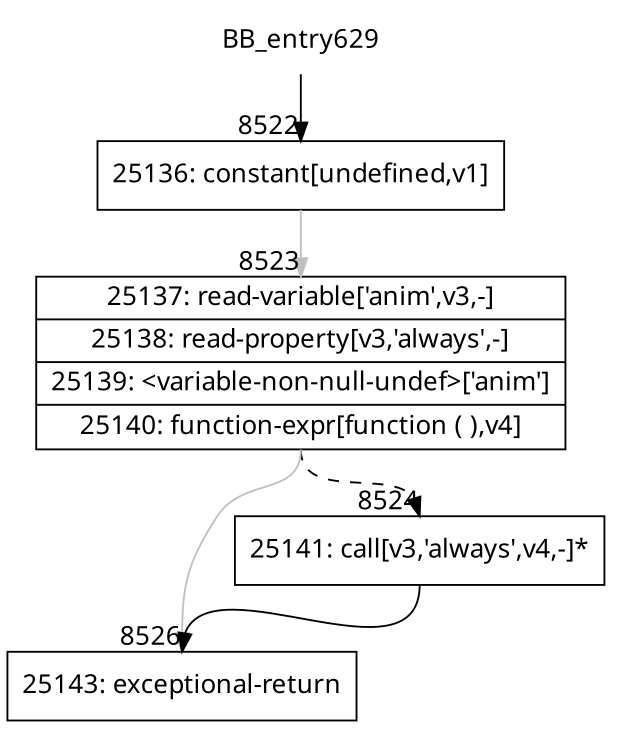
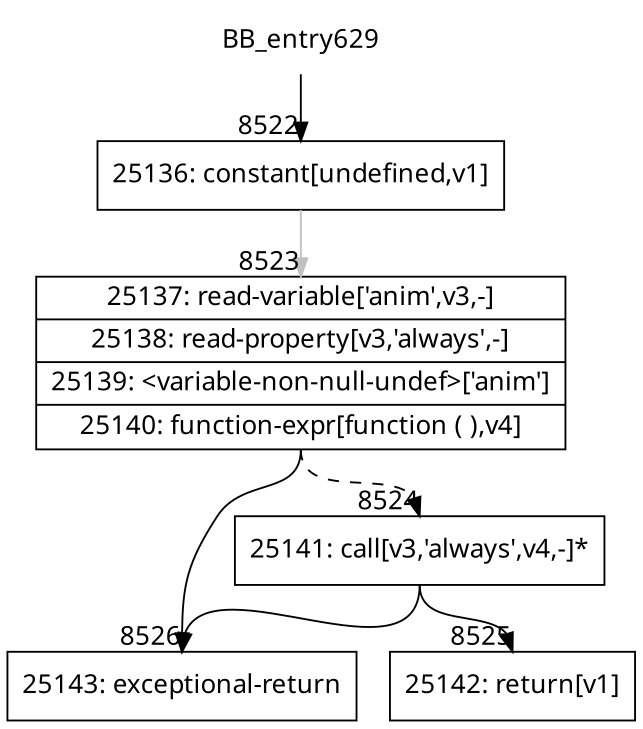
(215, 521) -> (215, 521)
none -> (513, 686)
